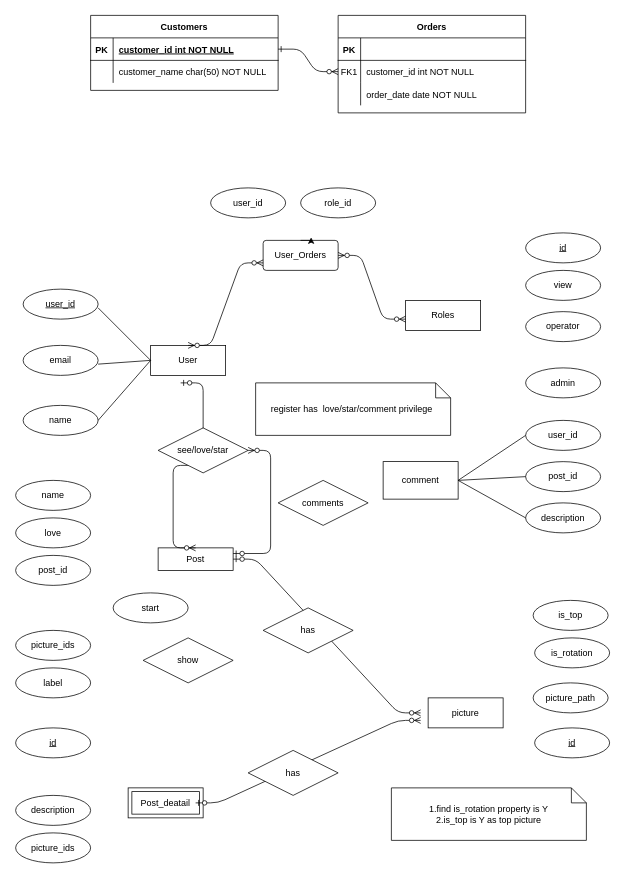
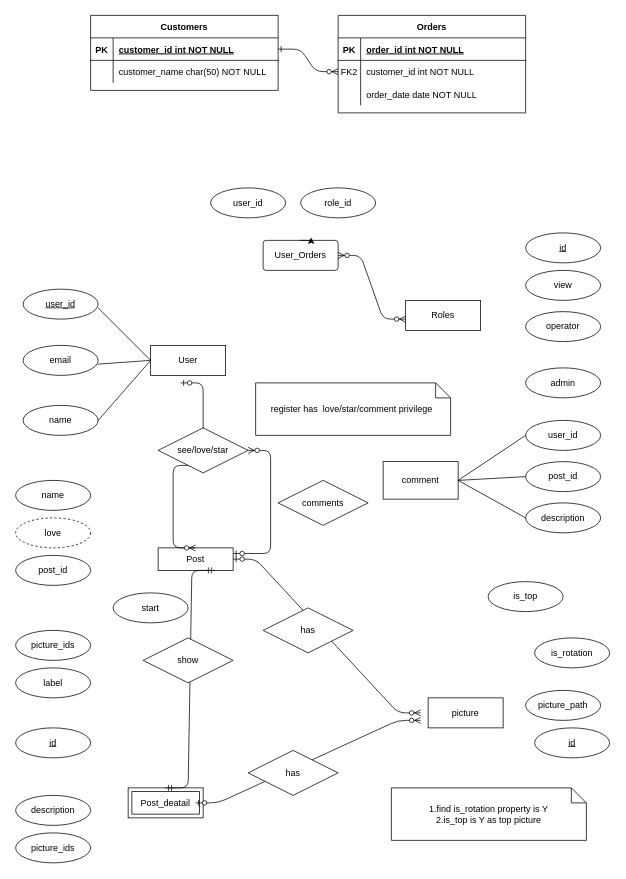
none -> (443, 49)
(349, 72) -> (349, 72)
(225, 304) -> none
(53, 533) -> (53, 533)
(570, 615) -> (525, 597)
(570, 698) -> (563, 705)
none -> (189, 735)
